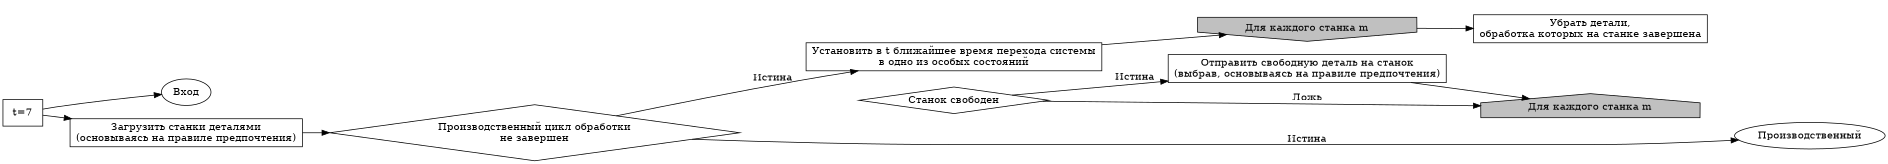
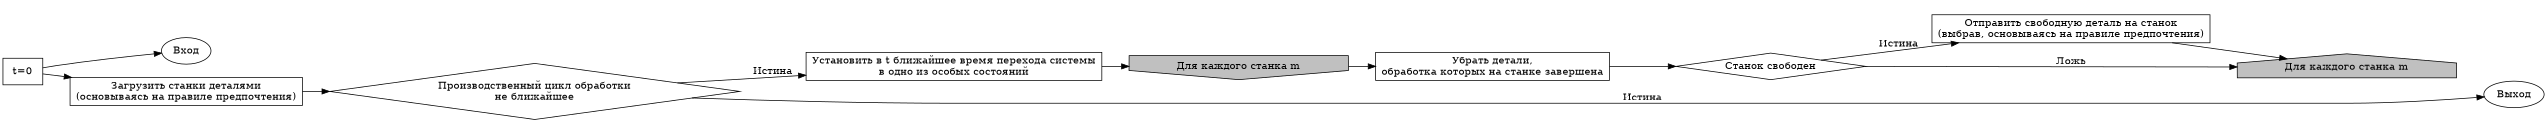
none -> (1639, 66)
(23, 113) -> (23, 72)
(535, 133) -> (535, 91)
(1810, 136) -> (2514, 94)
